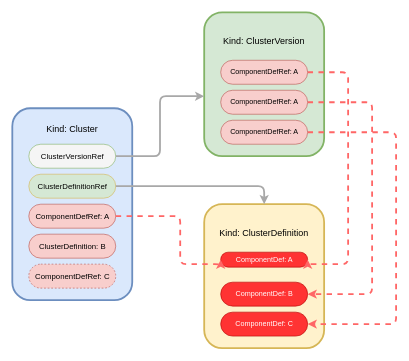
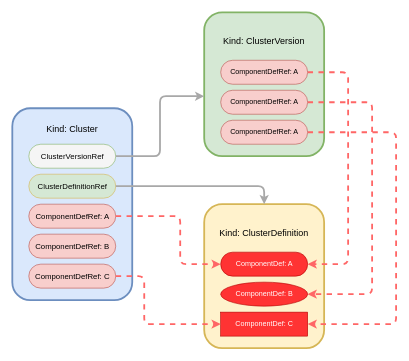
(73, 246) -> (73, 246)
(264, 260) -> (264, 264)
(72, 276) -> (72, 276)
(264, 294) -> (264, 294)
none -> (145, 321)
(264, 324) -> (264, 324)
